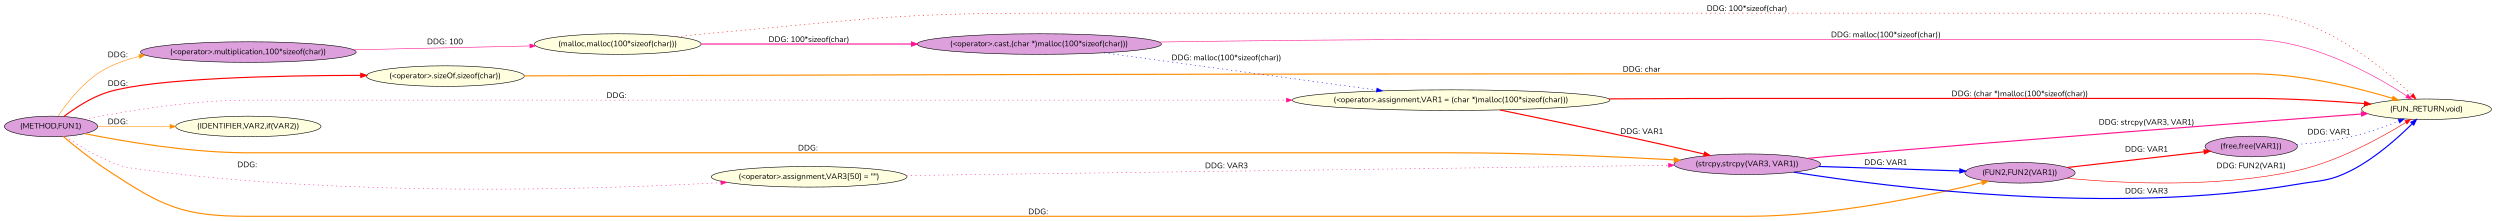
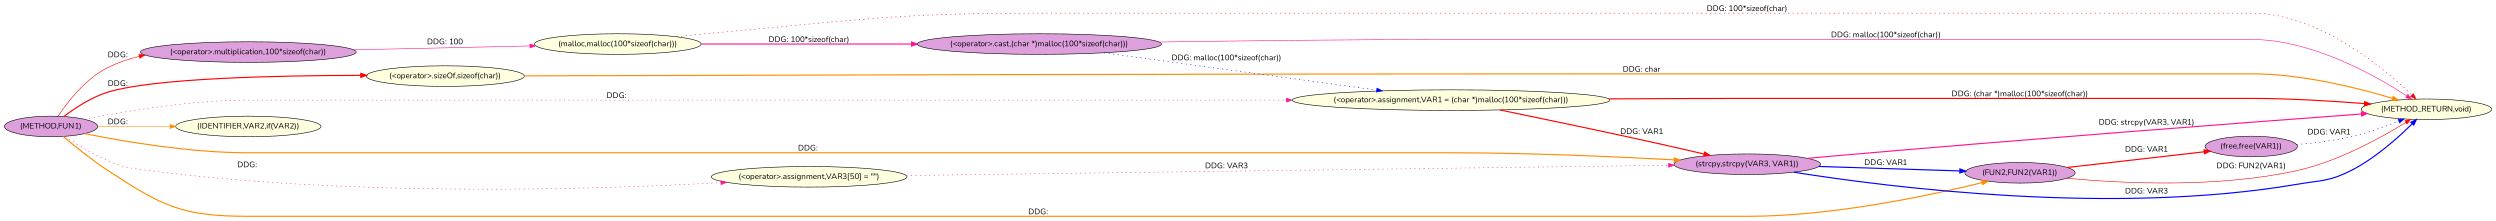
(92, 78) -> (92, 78)
(2427, 109) -> (2427, 109)
